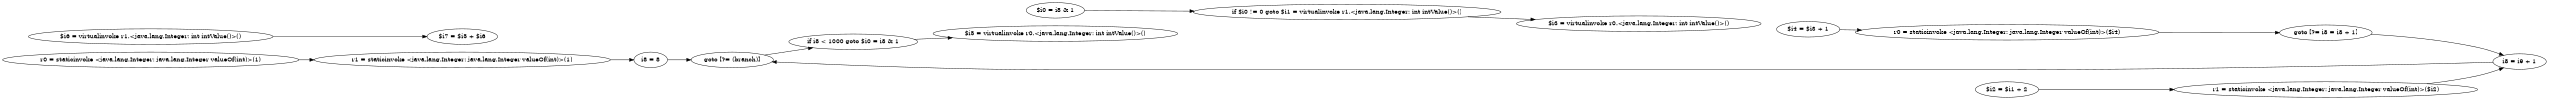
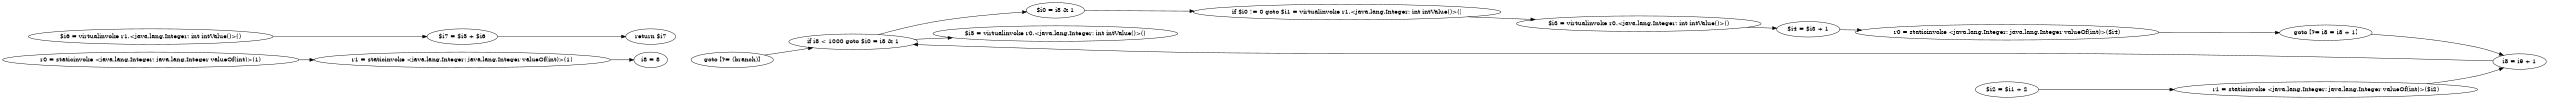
none -> (950, 19)
none -> (1760, 28)
none -> (651, 37)
(677, 60) -> none
(1635, 70) -> (1705, 53)
